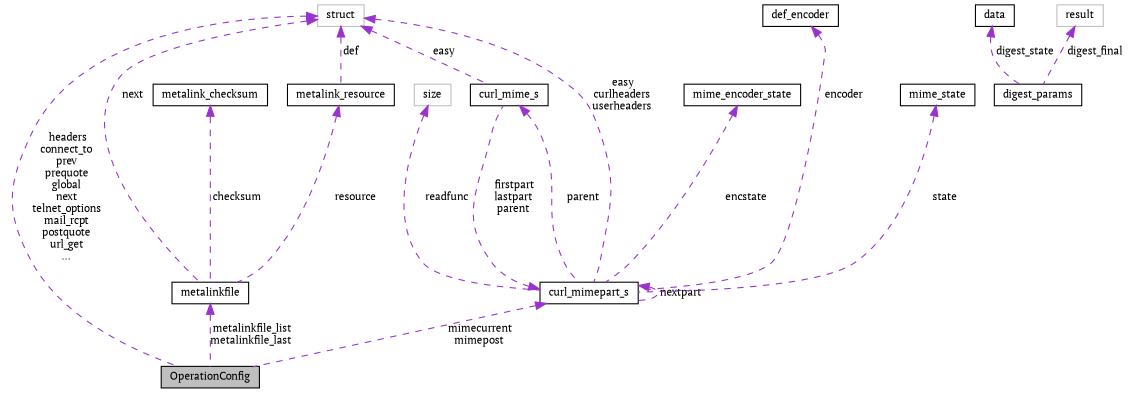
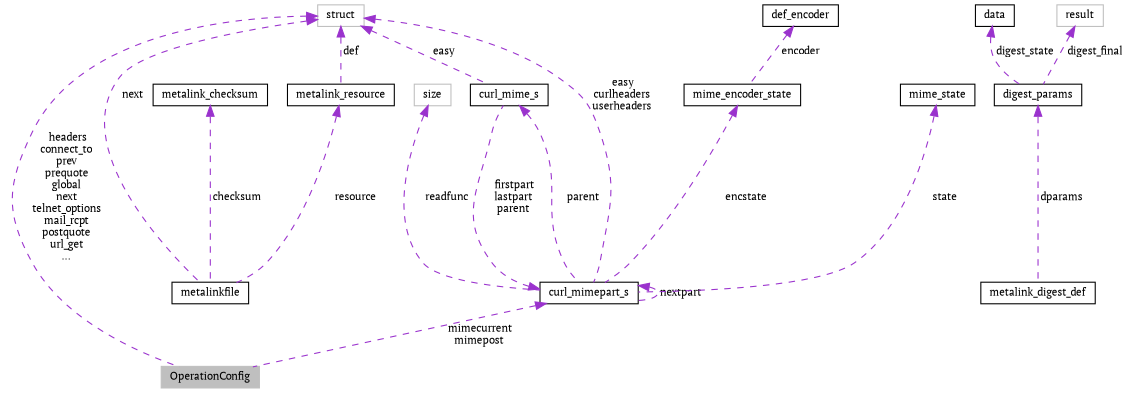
(792, 217) -> (768, 60)
none -> (1038, 293)
(210, 341) -> none
(210, 377) -> (210, 377)
